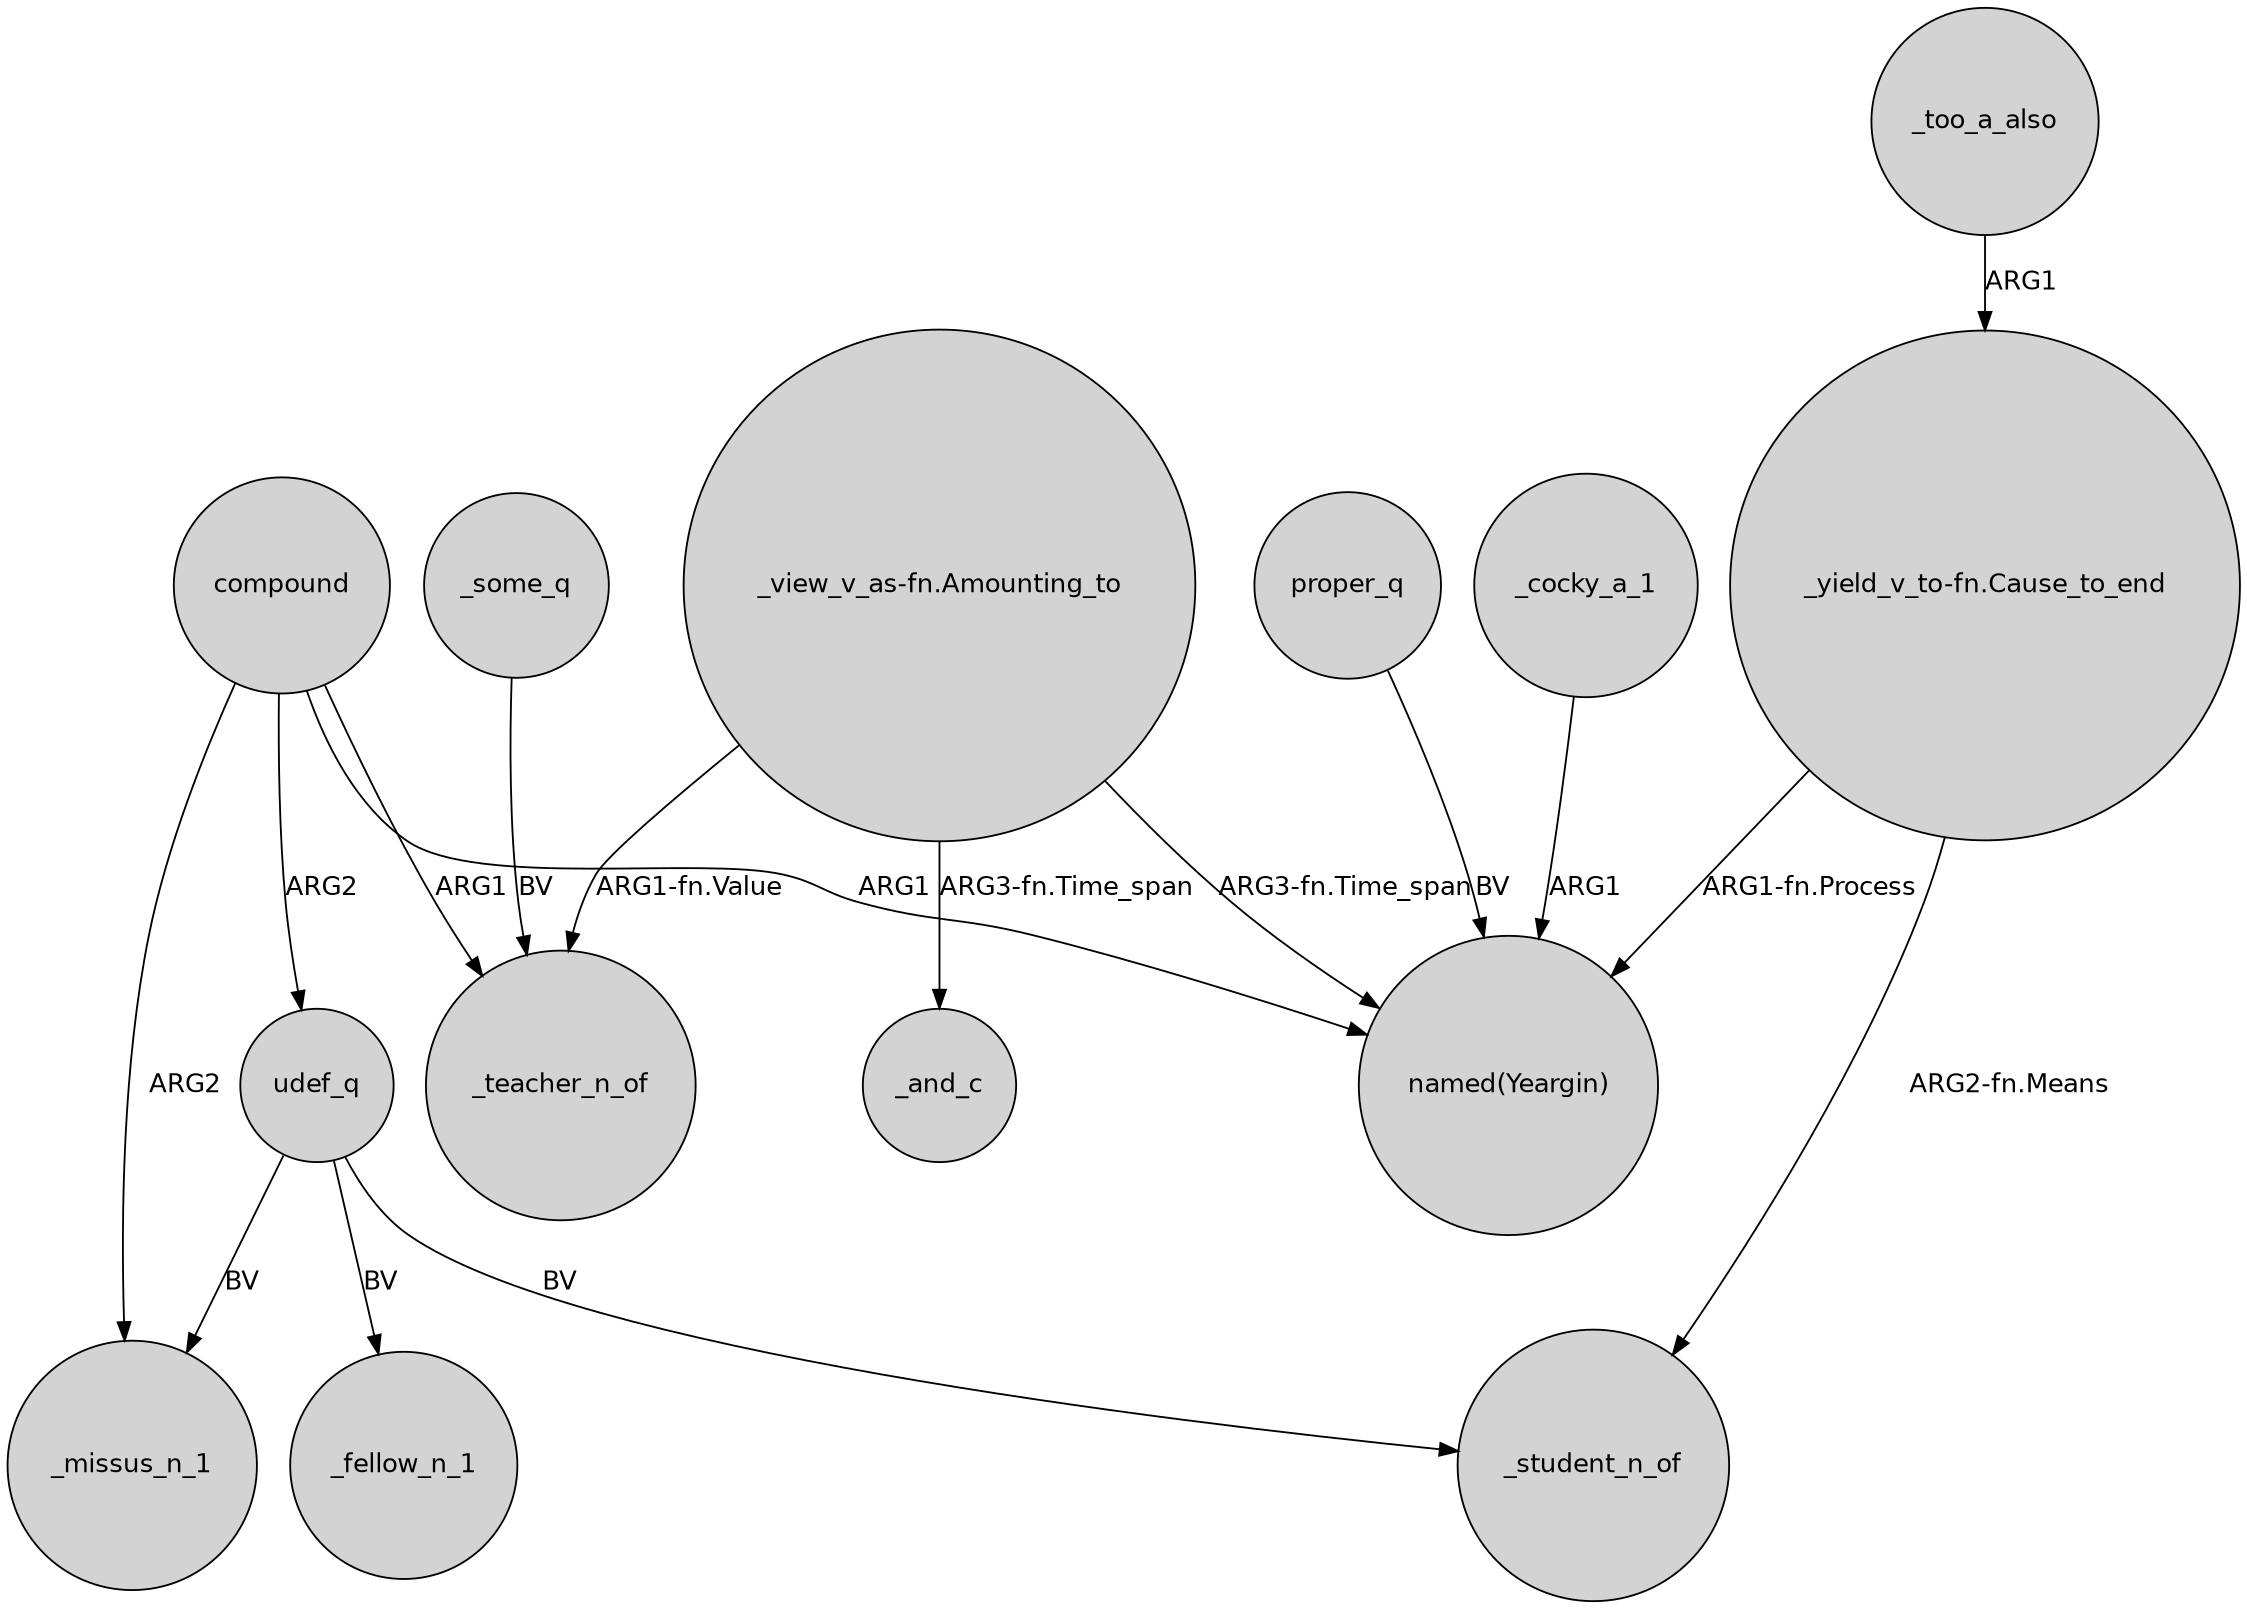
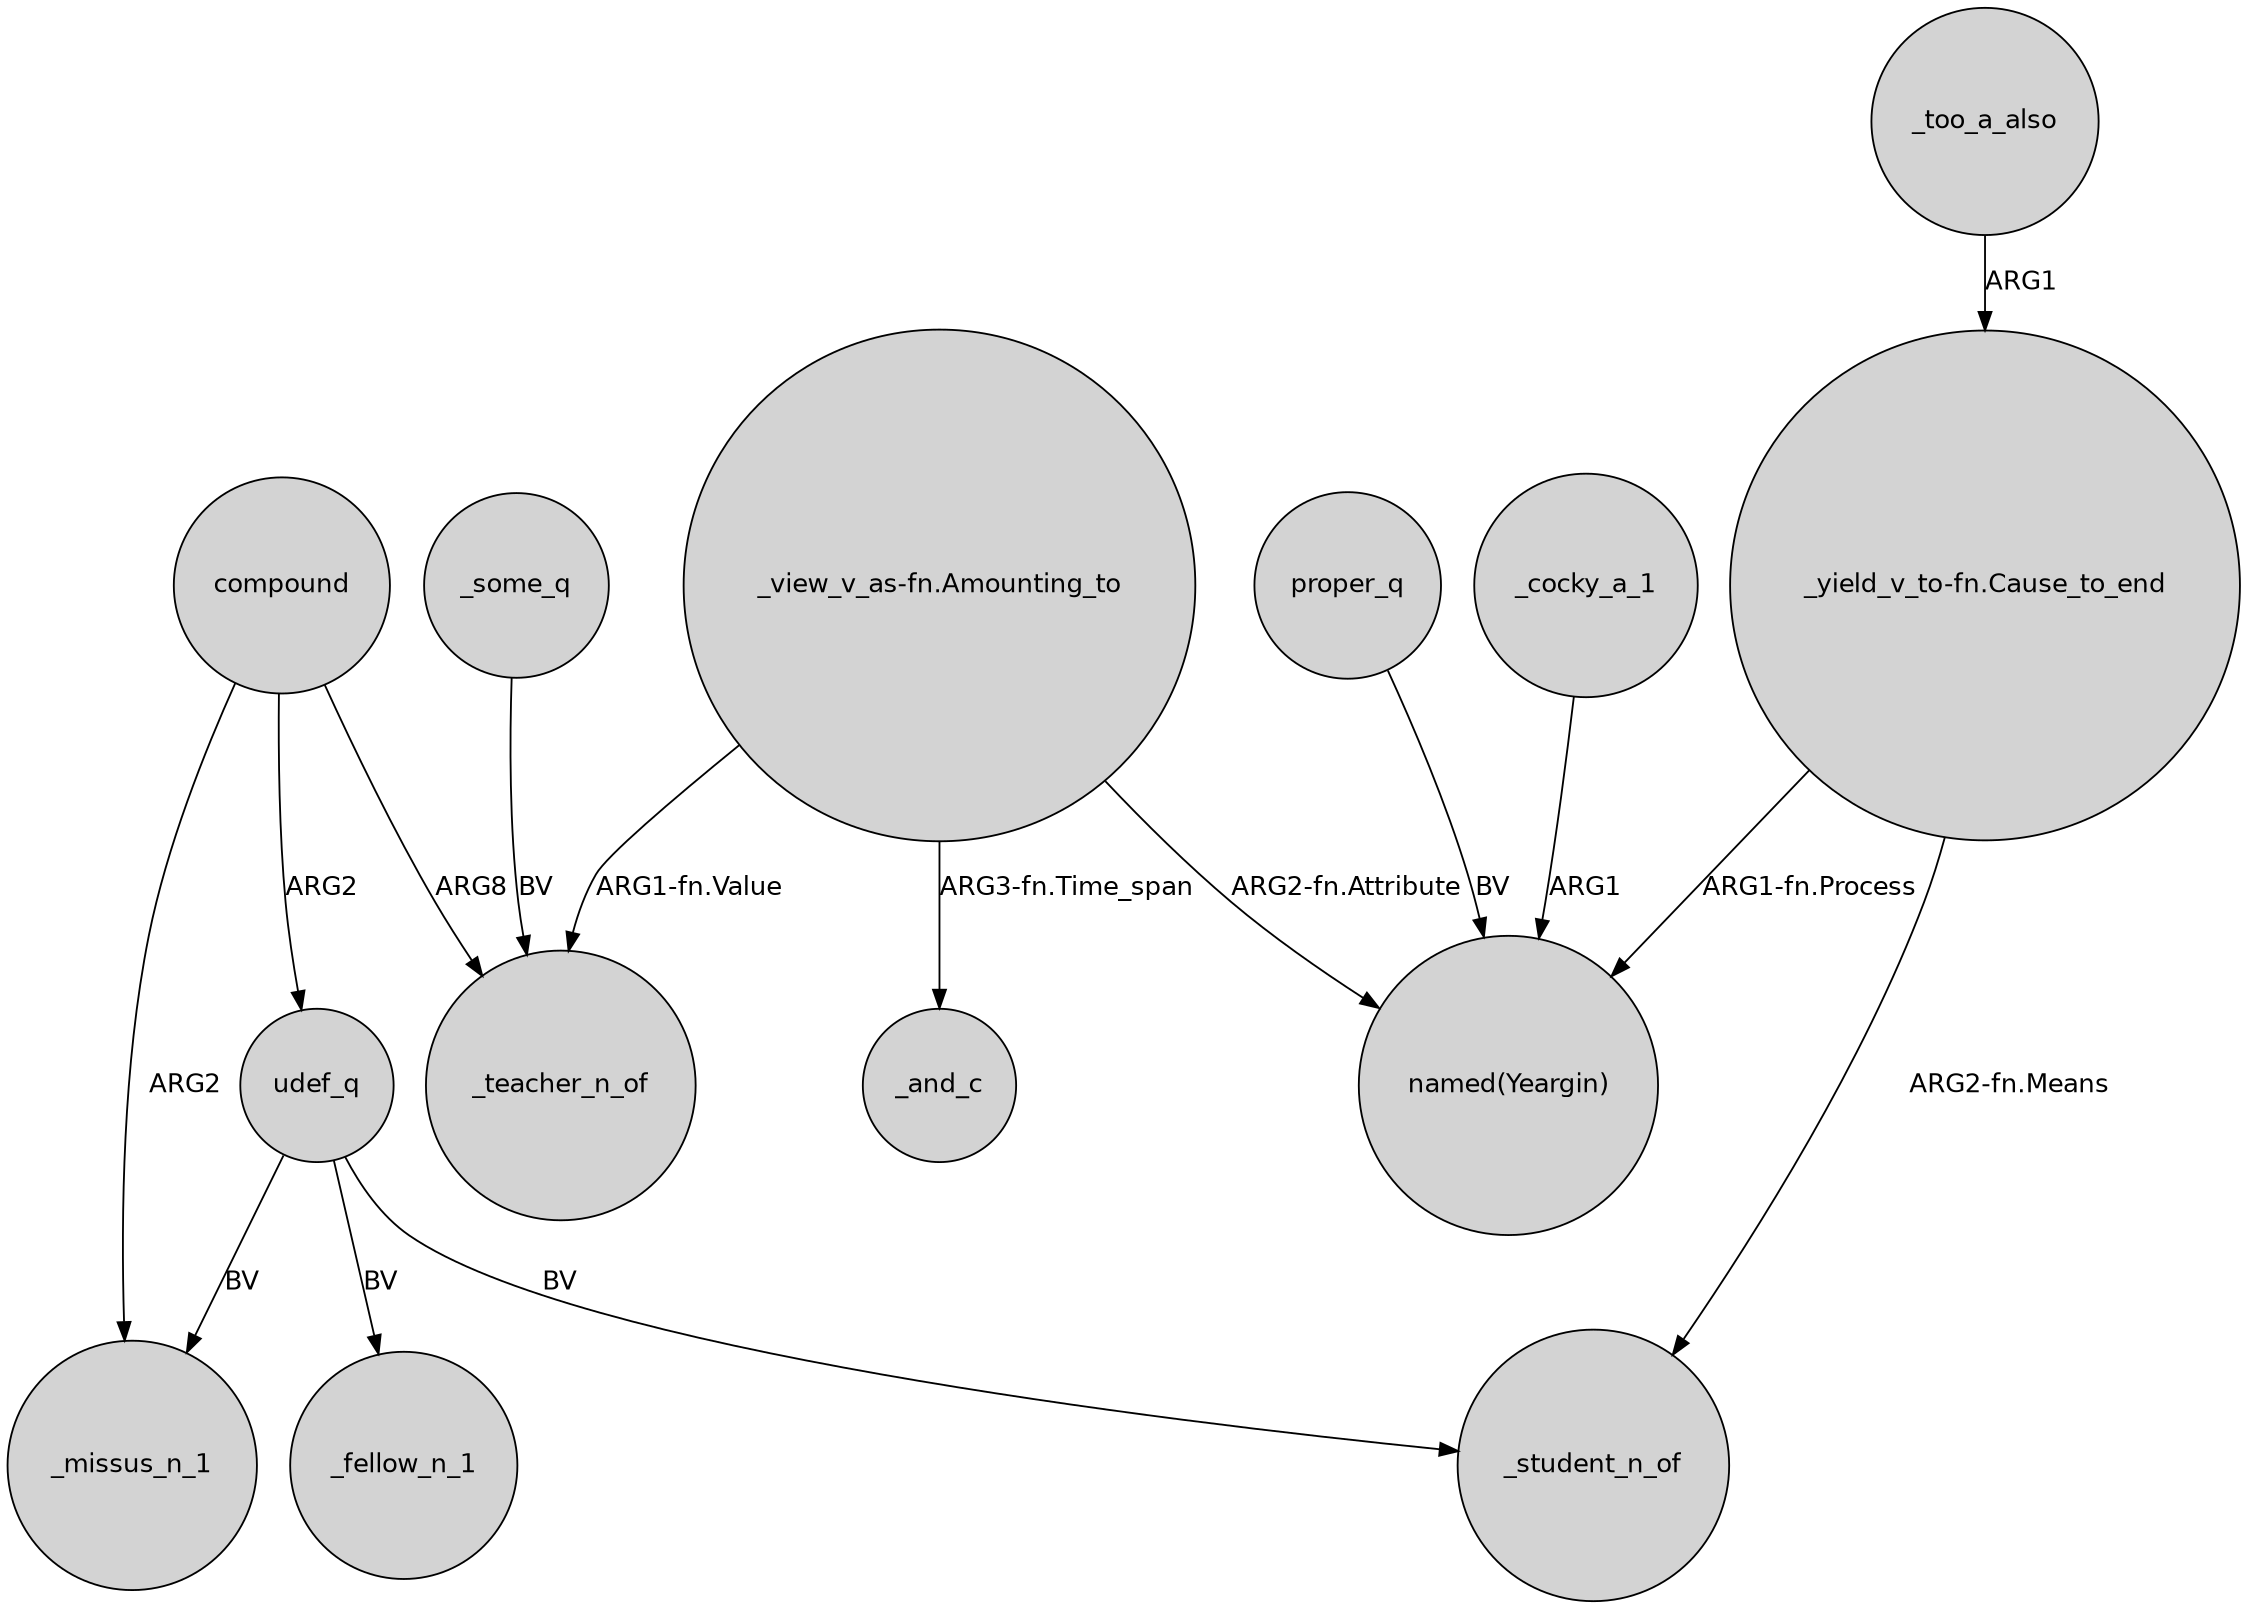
(795, 878) -> none
(472, 888) -> (472, 888)
(1346, 888) -> (1346, 888)
